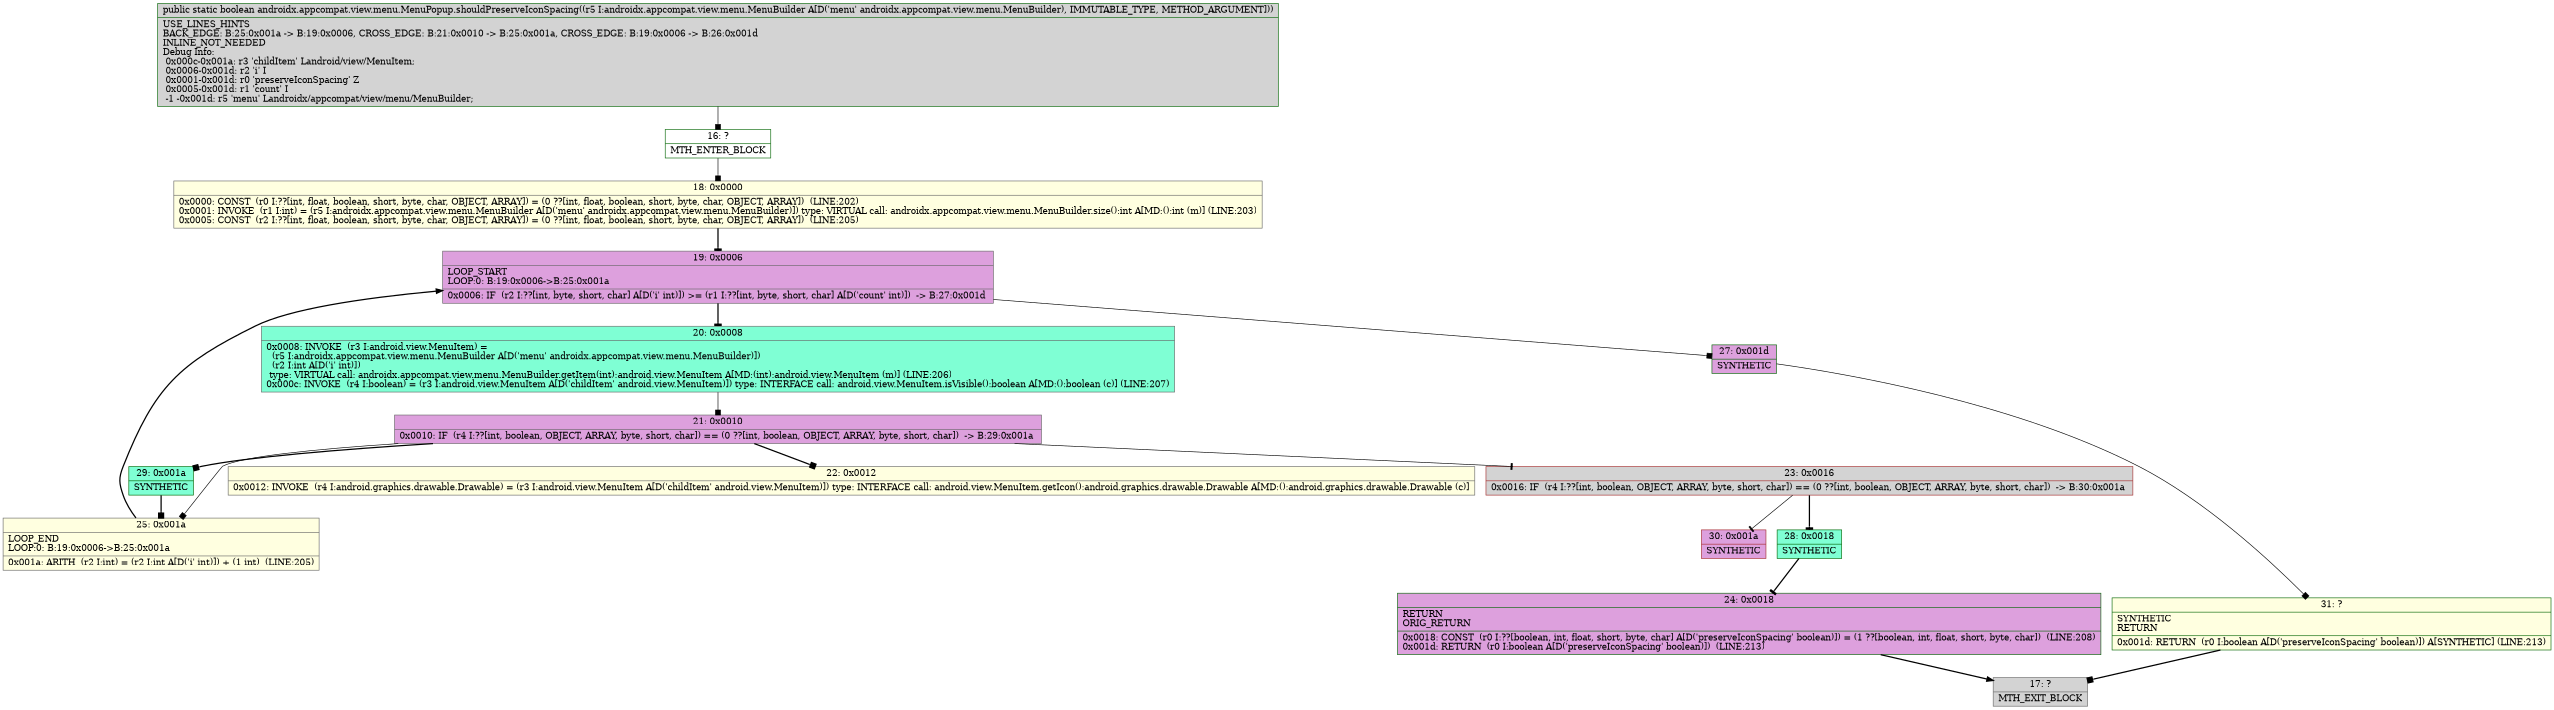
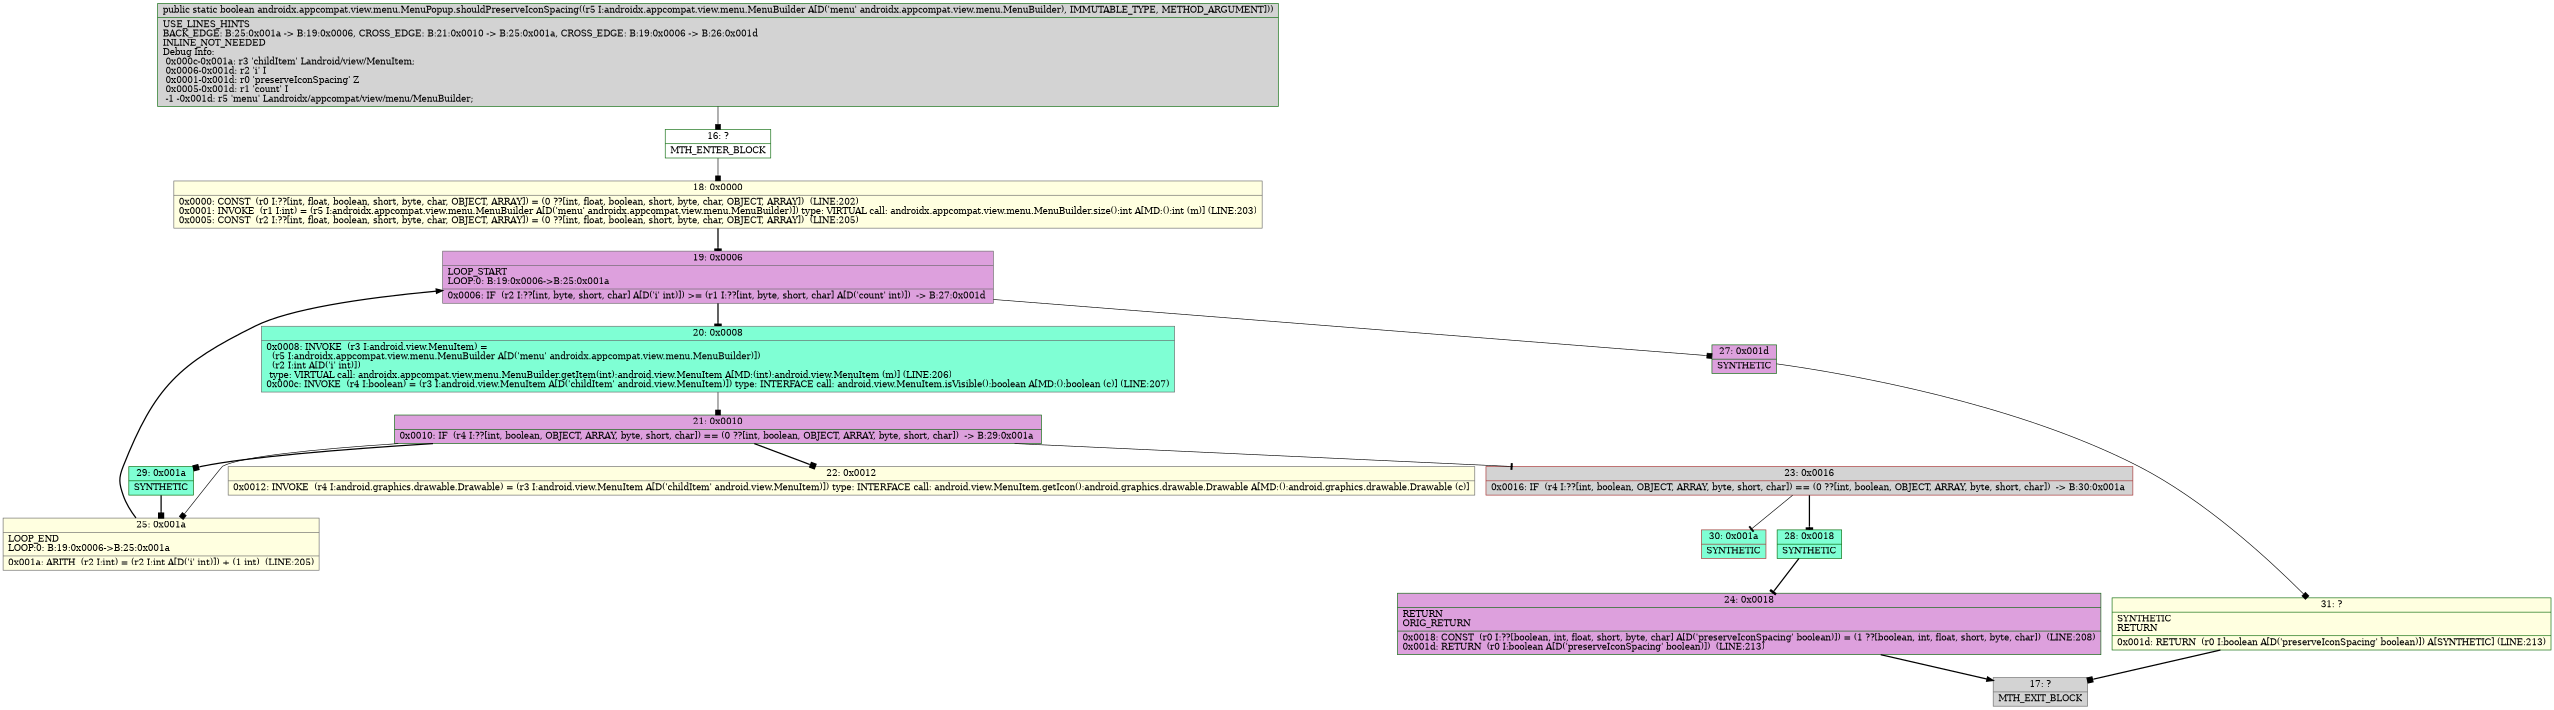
(718, 429) -> (718, 429)
(1734, 544) -> (1734, 544)
